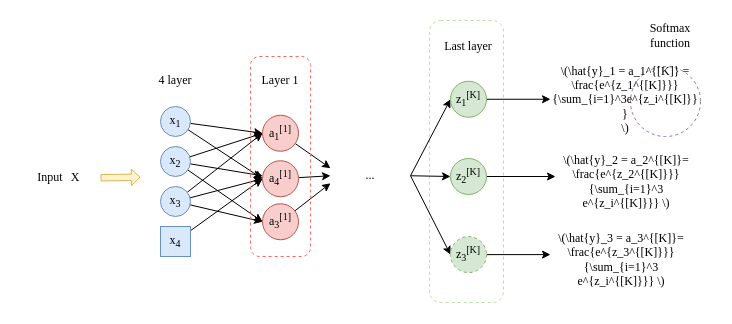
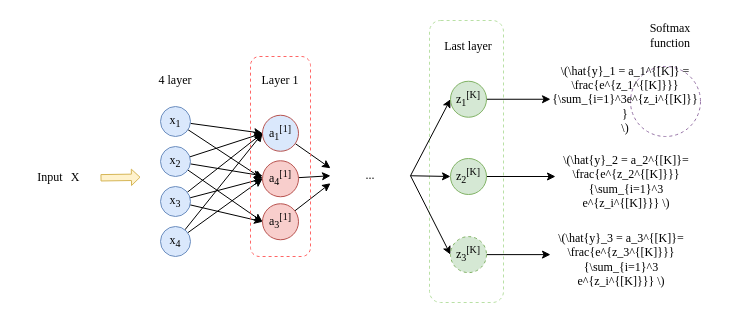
(281, 133) -> (281, 133)
none -> (221, 184)
(176, 242) -> (176, 242)
